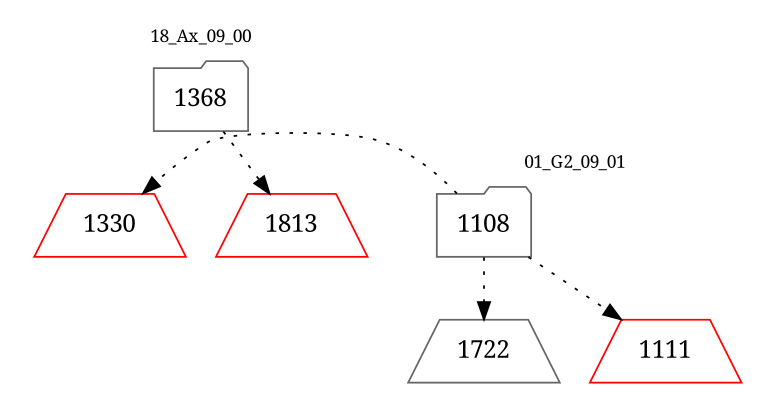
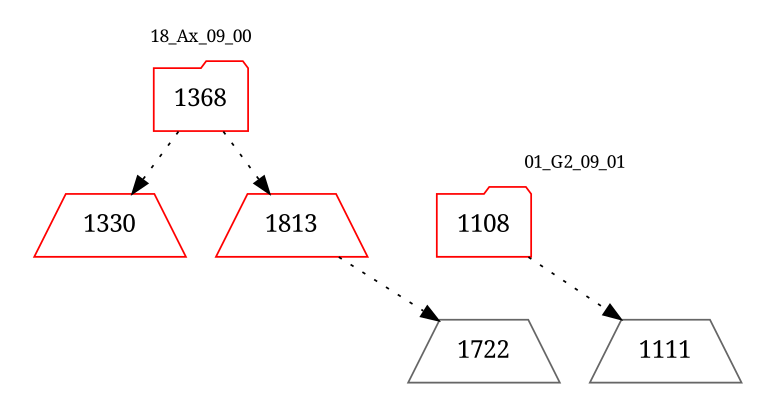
(201, 100) -> (201, 100)
(308, 133) -> (161, 156)
(484, 225) -> (484, 225)
(484, 280) -> (381, 284)
(666, 351) -> (666, 351)
